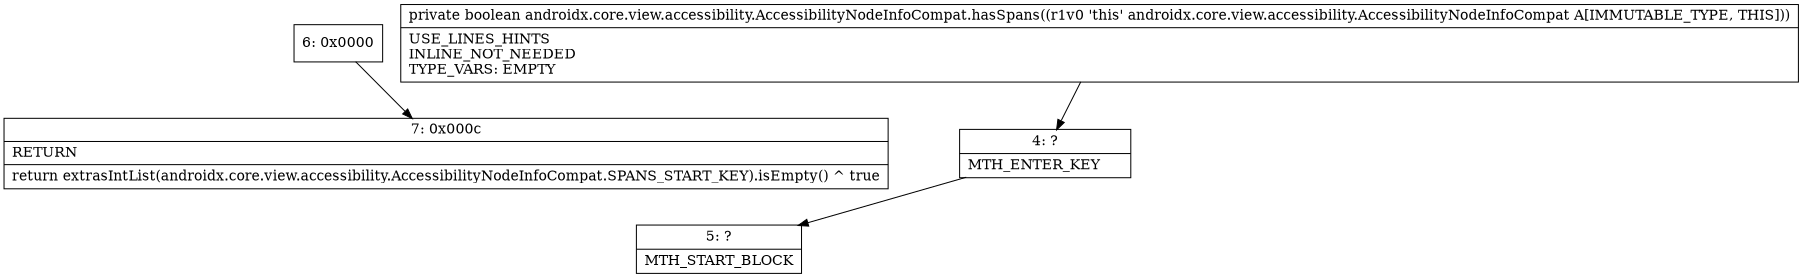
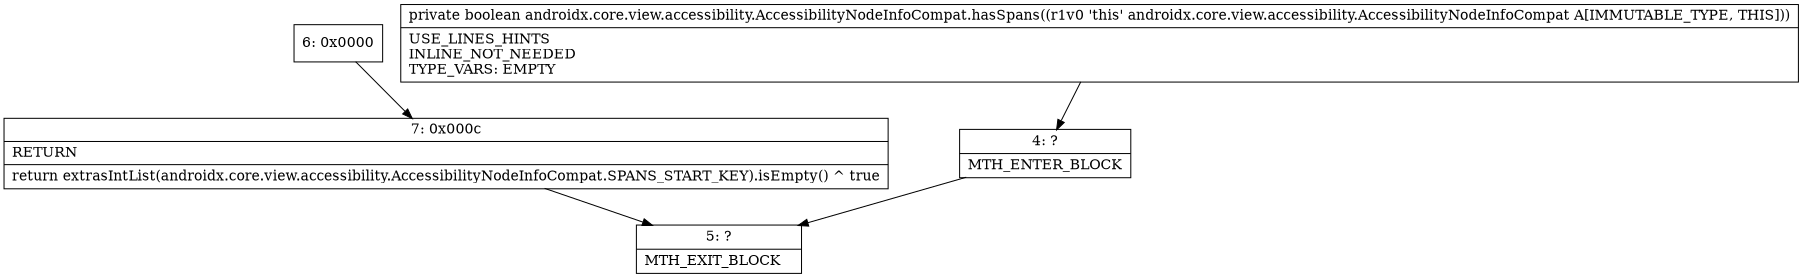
(1034, 165) -> (1045, 165)
none -> (594, 205)
(719, 261) -> (713, 261)
